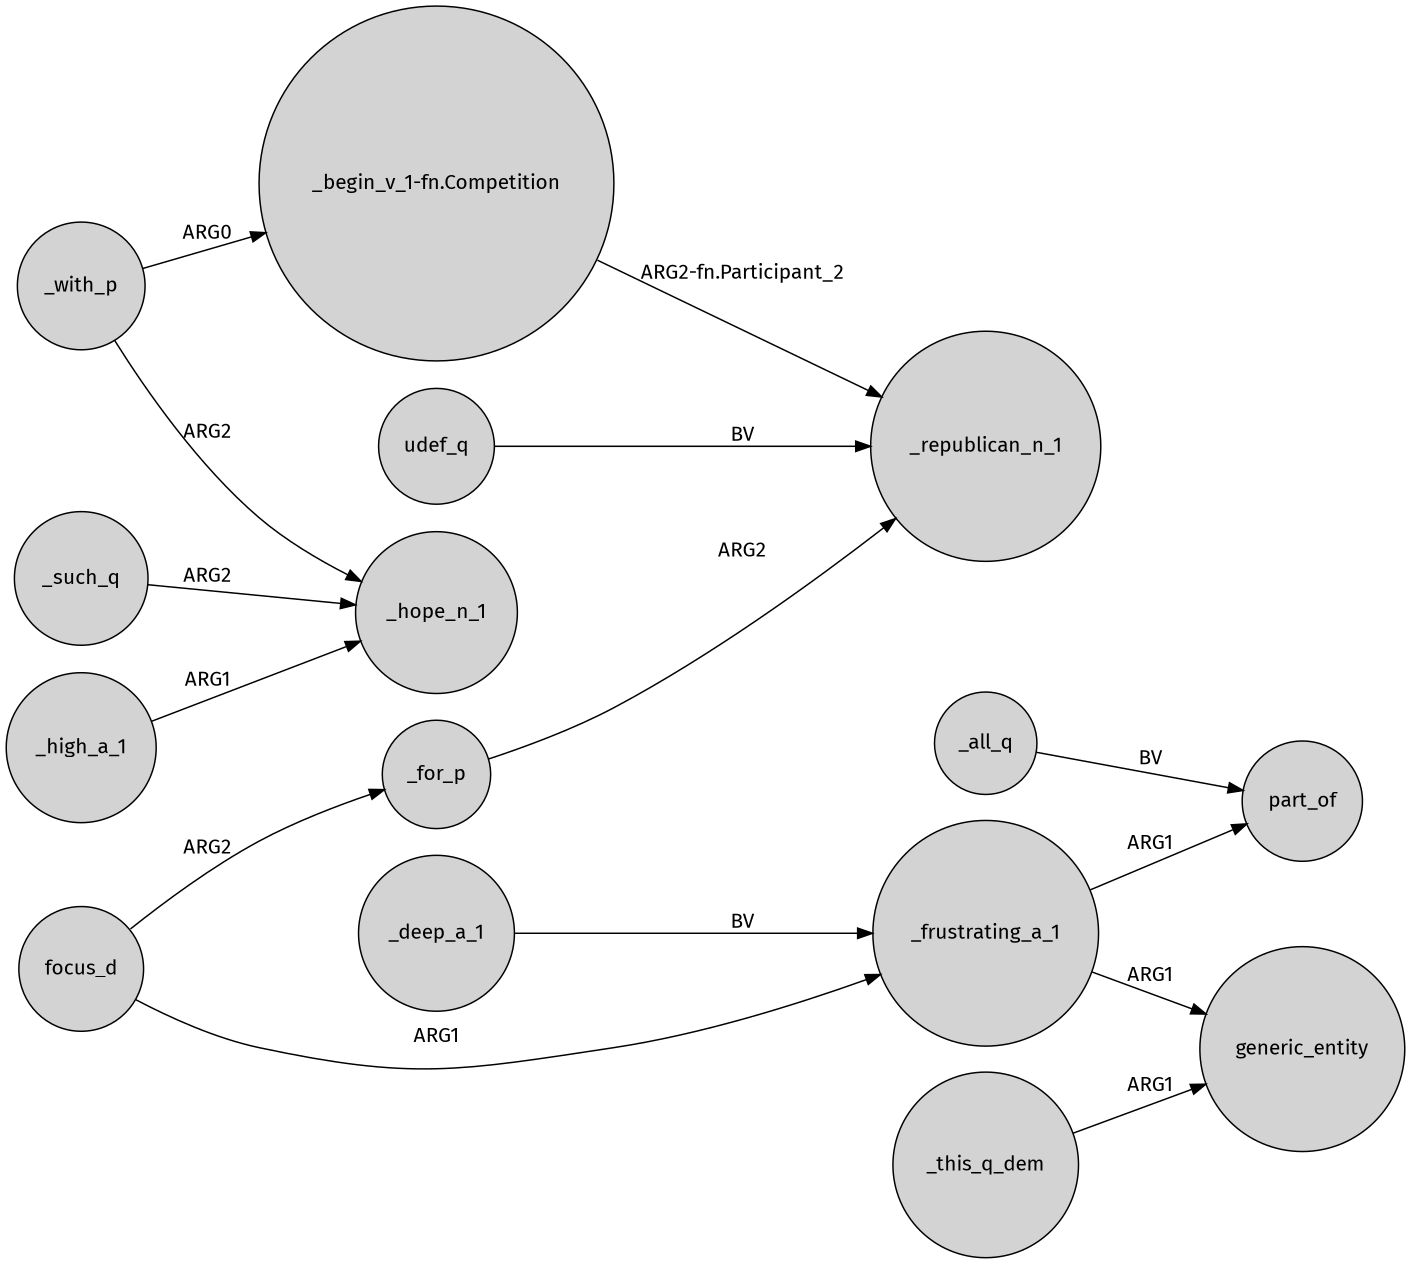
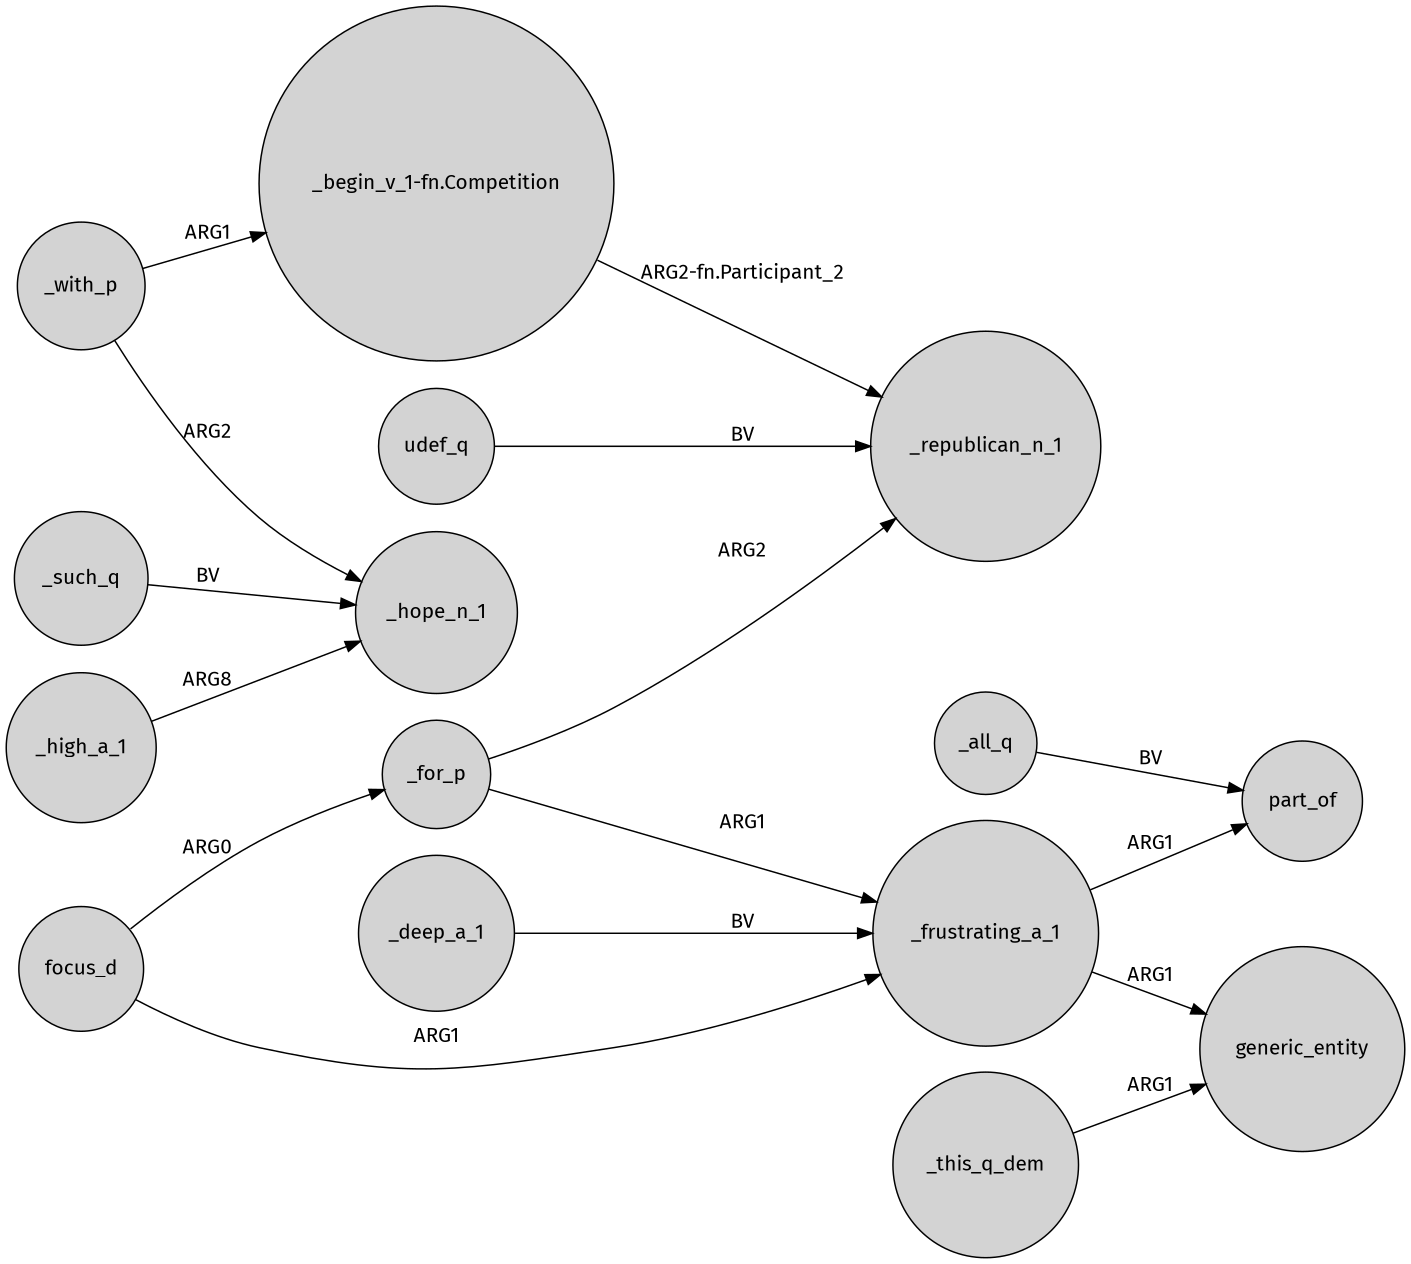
(208, 233) -> (208, 233)
(208, 576) -> (208, 576)
(208, 680) -> (208, 680)
none -> (675, 843)
(208, 848) -> (208, 848)
